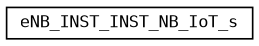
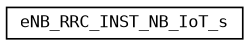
(130, 23) -> (125, 23)
